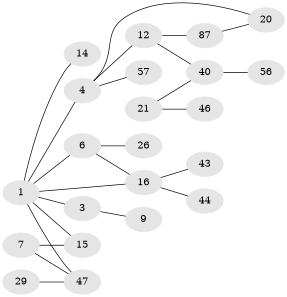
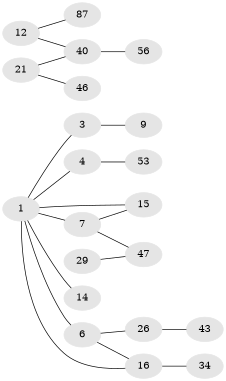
(266, 20) -> none
(113, 63) -> none
(144, 72) -> (144, 162)
(174, 173) -> (174, 329)
(205, 201) -> (205, 366)
(48, 239) -> (52, 217)
